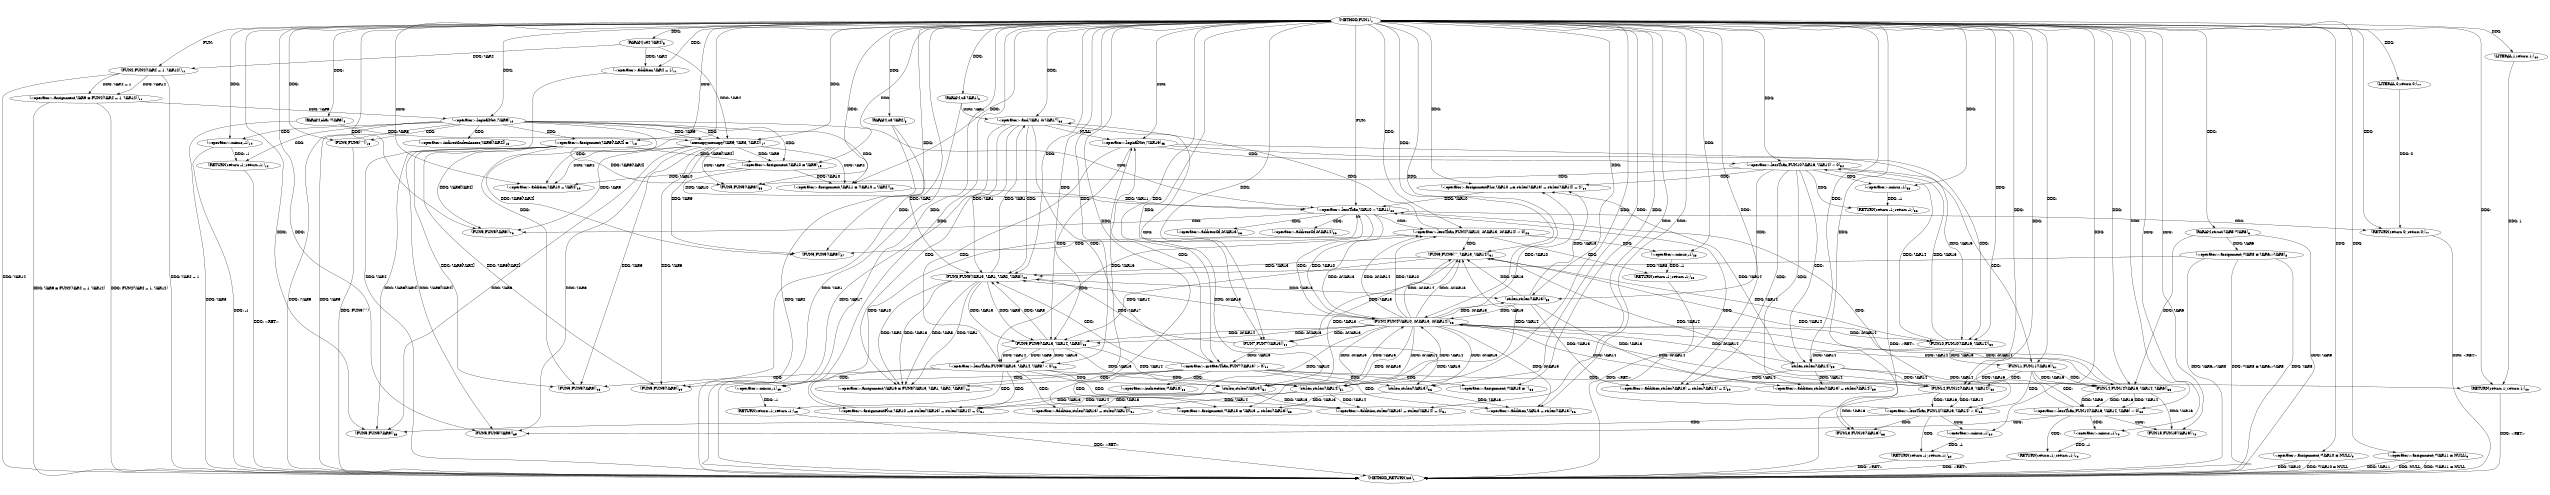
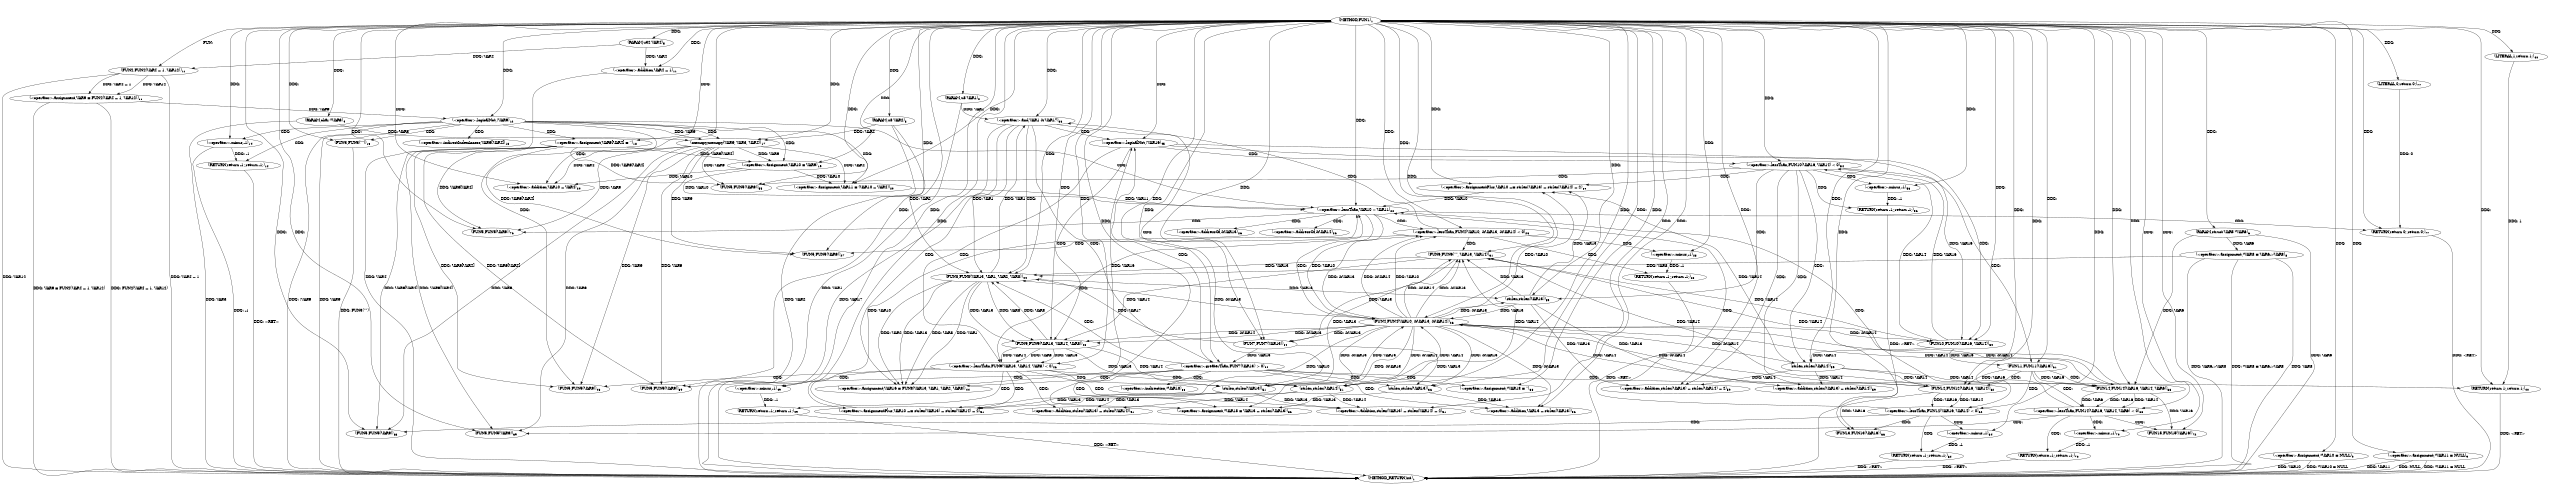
(708, 80) -> (822, 135)
(1361, 121) -> (1361, 121)
(1086, 132) -> (1086, 132)
